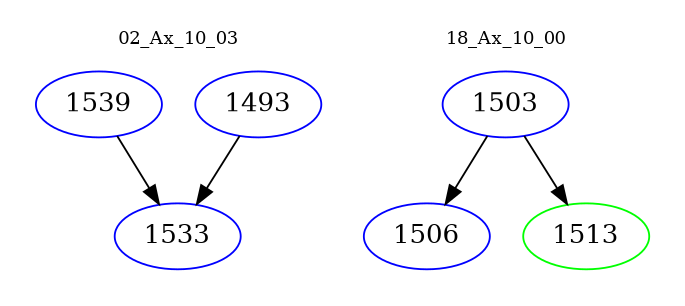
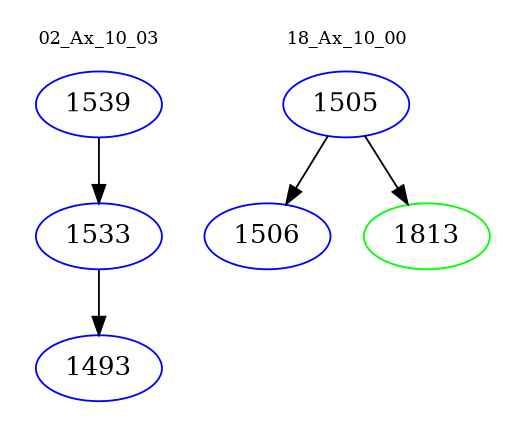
(506, 104) -> (346, 104)
(223, 162) -> (99, 293)
(586, 236) -> (427, 236)
